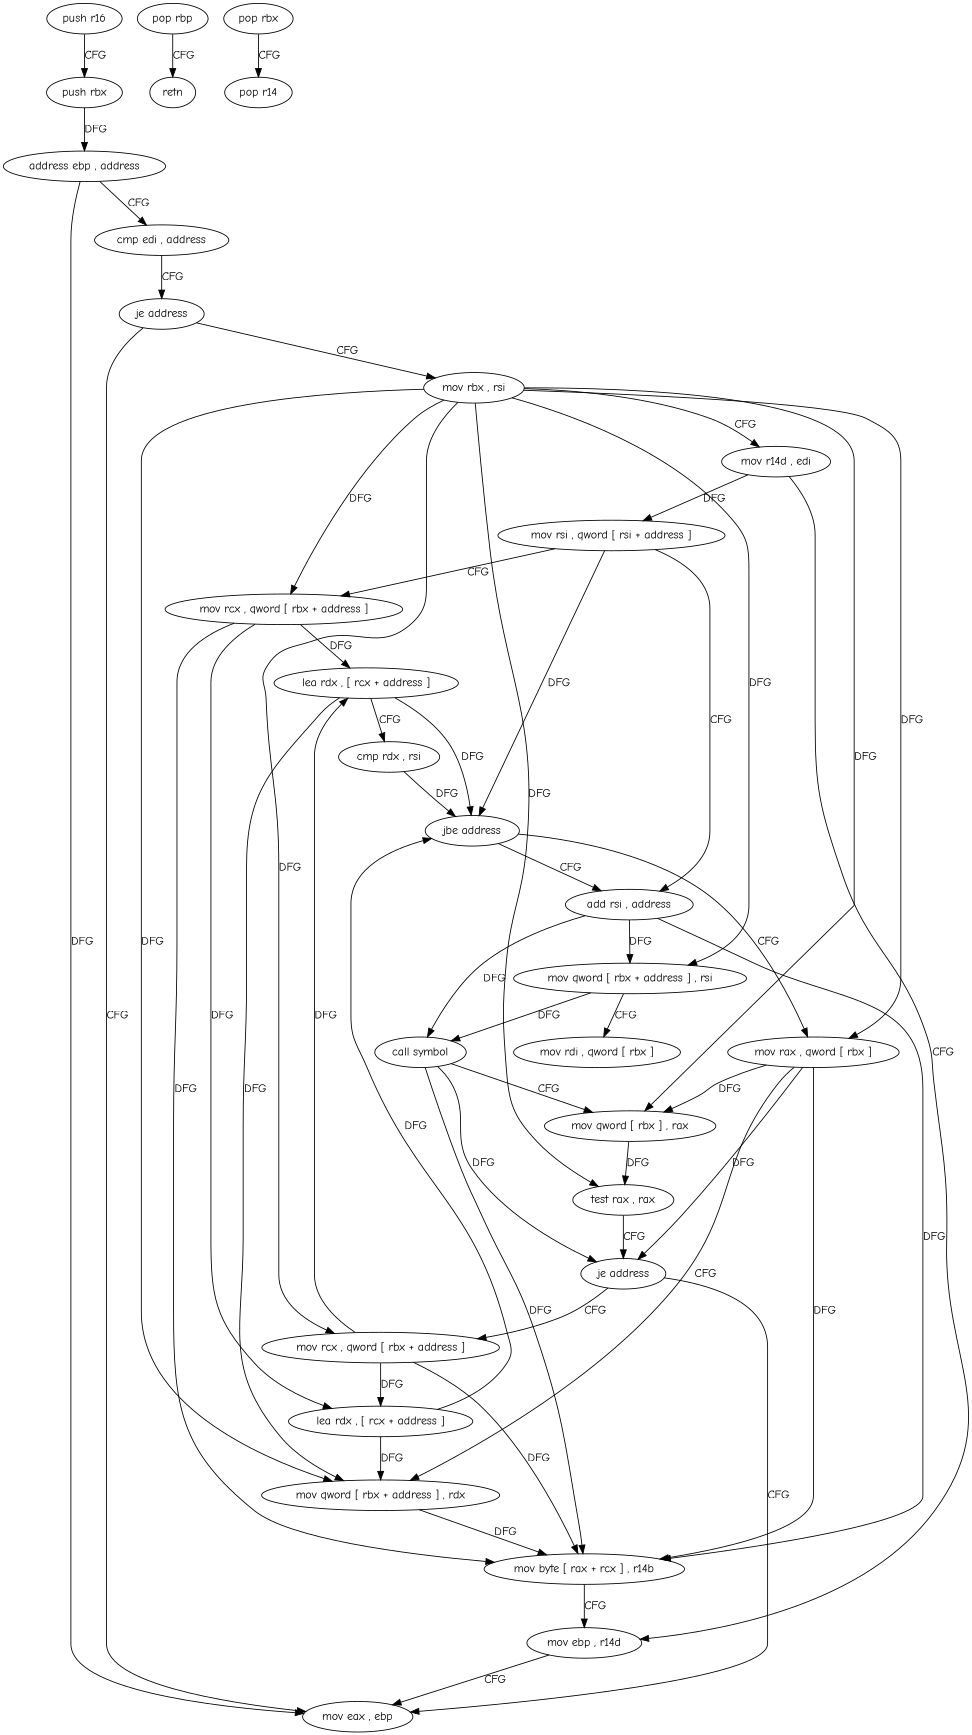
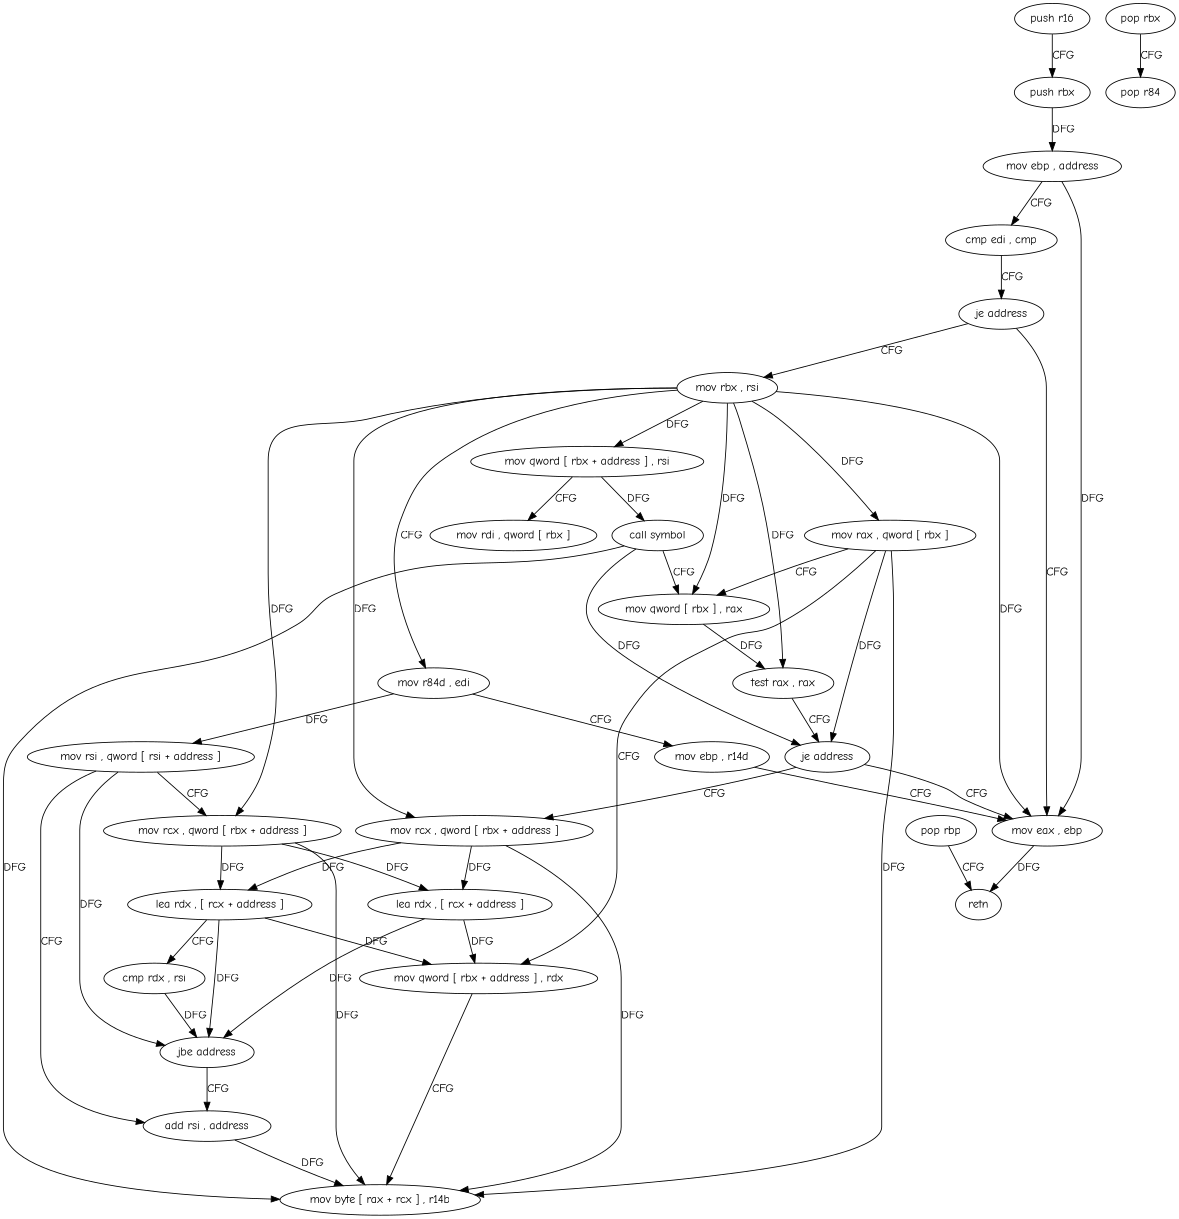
(258, 92) -> (1141, 92)
(84, 166) -> (1052, 166)
(162, 240) -> (1001, 240)
(776, 462) -> (434, 683)
none -> (1015, 865)
(141, 866) -> (1000, 517)
(694, 885) -> none
(630, 937) -> none
(495, 955) -> none
(730, 1089) -> (806, 572)
(506, 1532) -> (443, 1089)
(584, 1602) -> none
